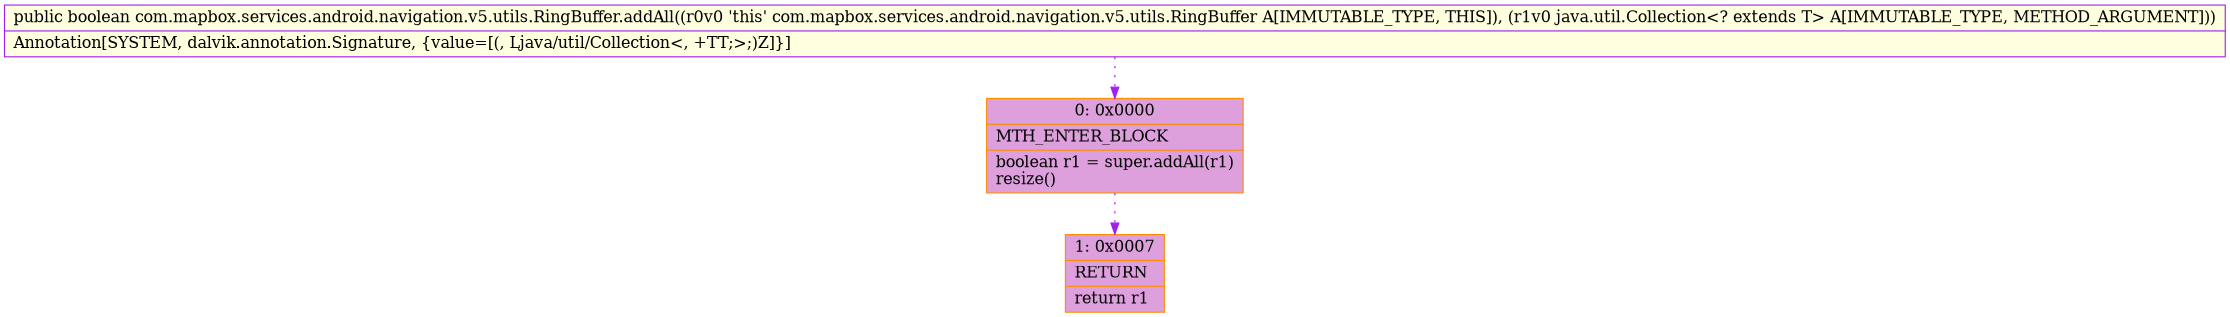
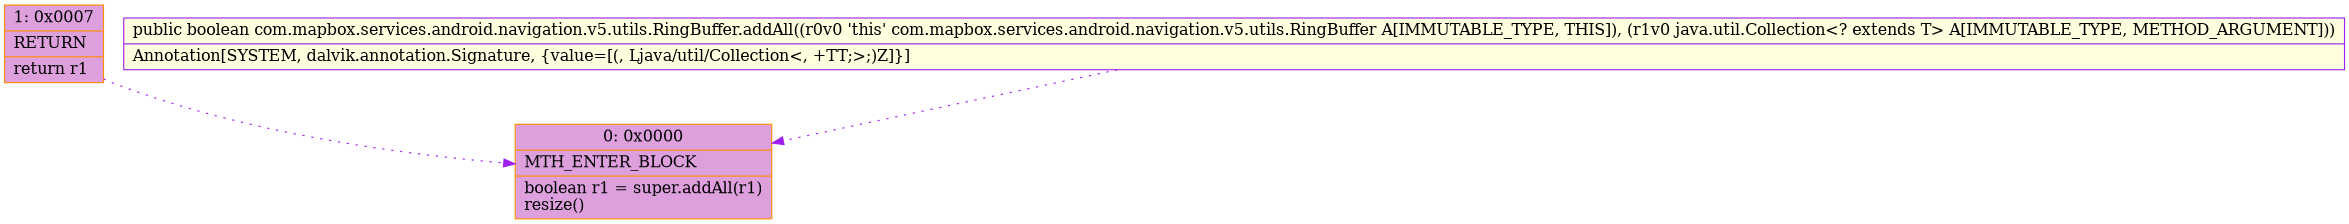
(1115, 208) -> (301, 135)
